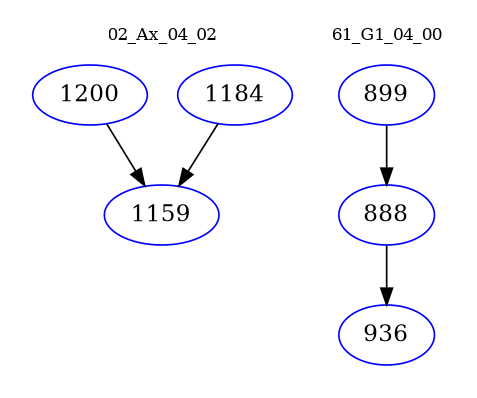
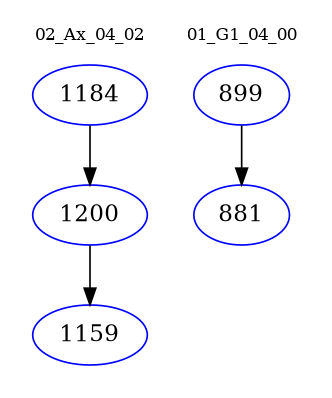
(388, 36) -> (242, 36)
(203, 147) -> (90, 147)
(387, 215) -> (242, 215)
(387, 335) -> none
